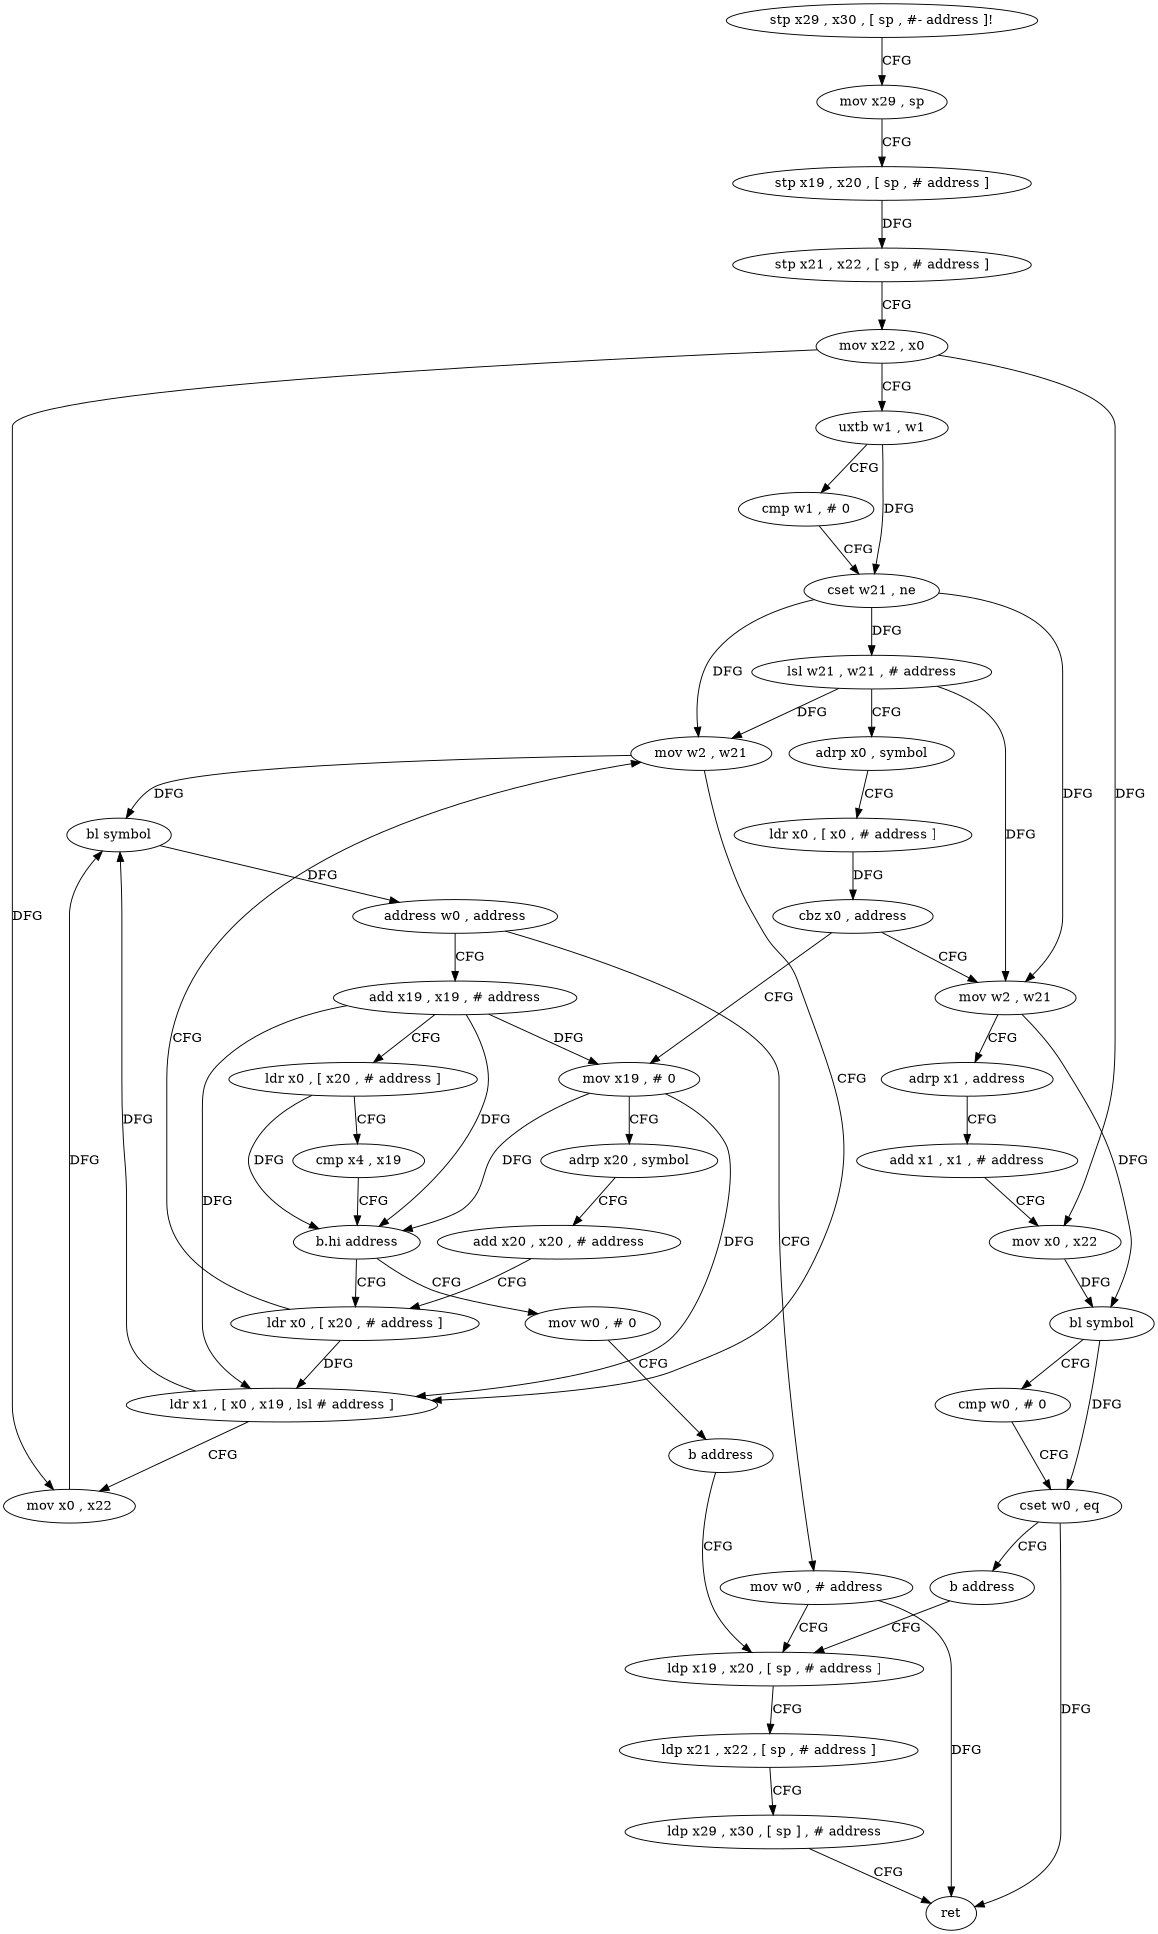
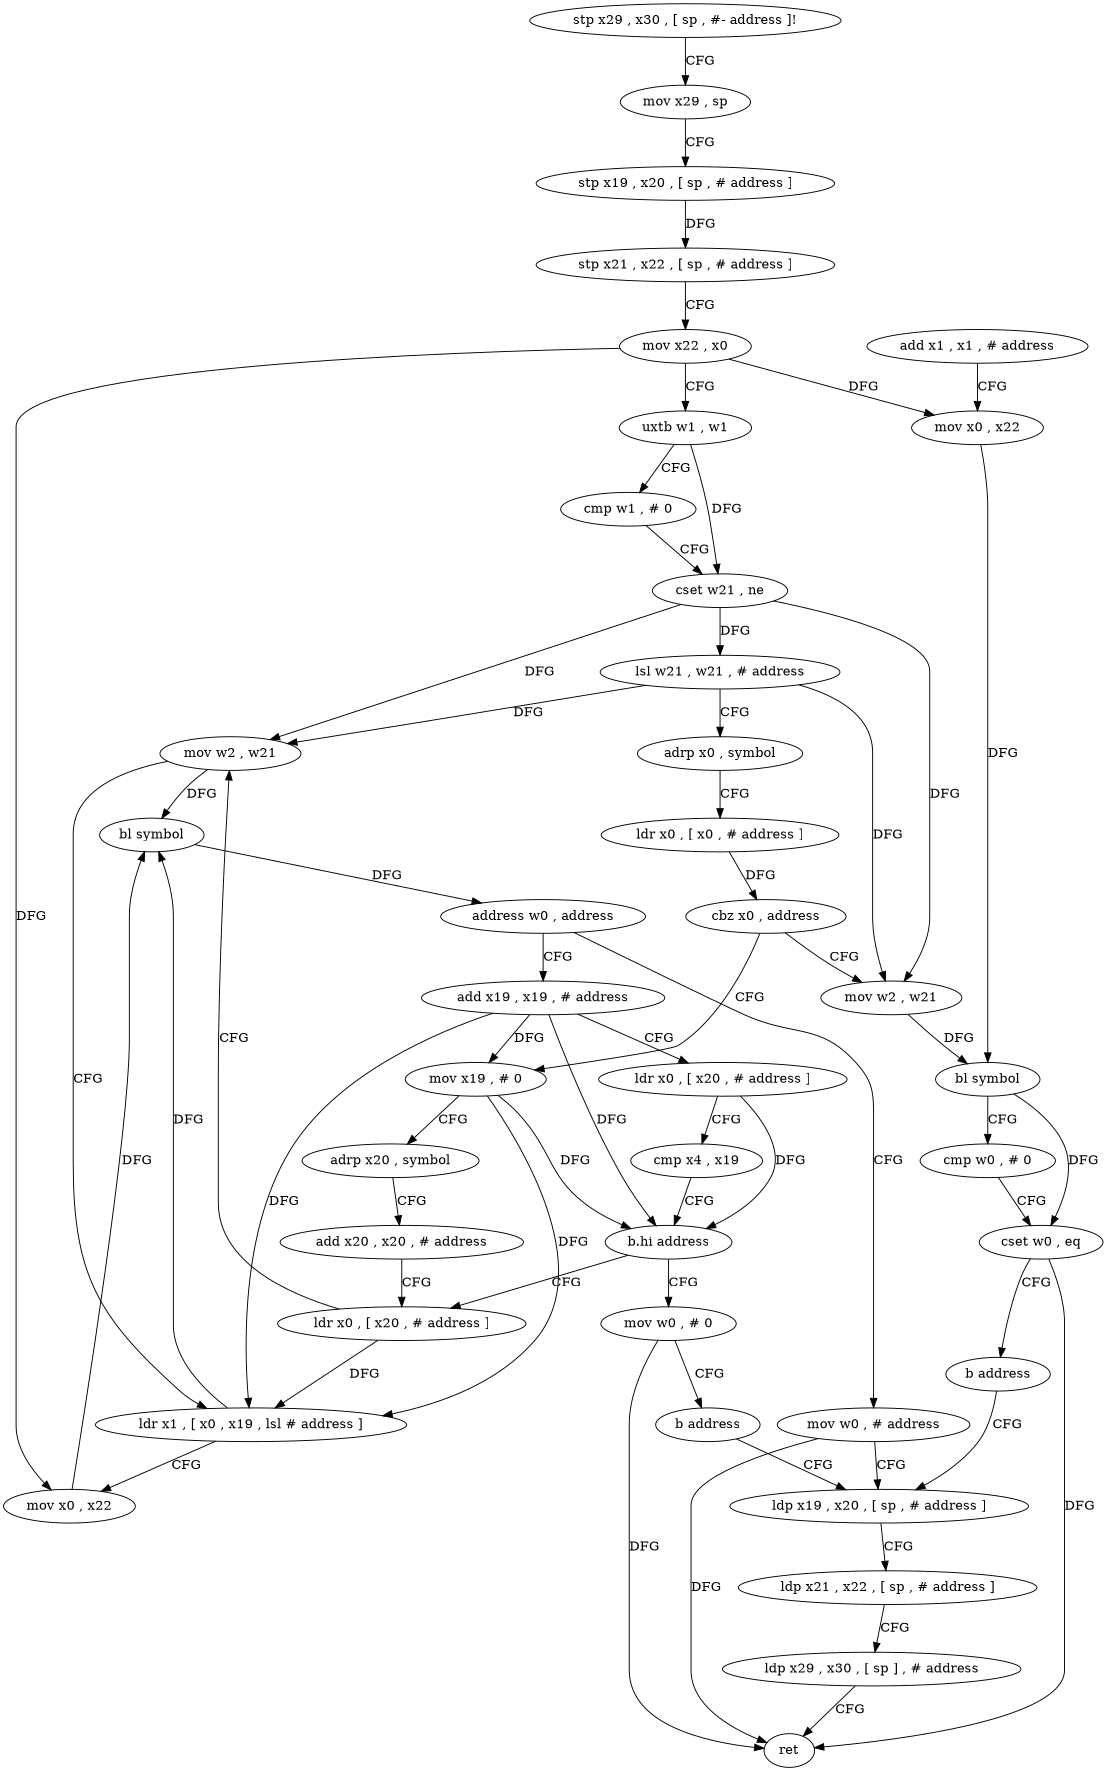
(967, 1079) -> none
none -> (629, 1582)
